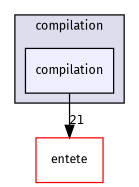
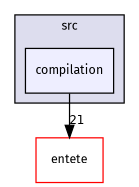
(70, 27) -> (70, 27)
